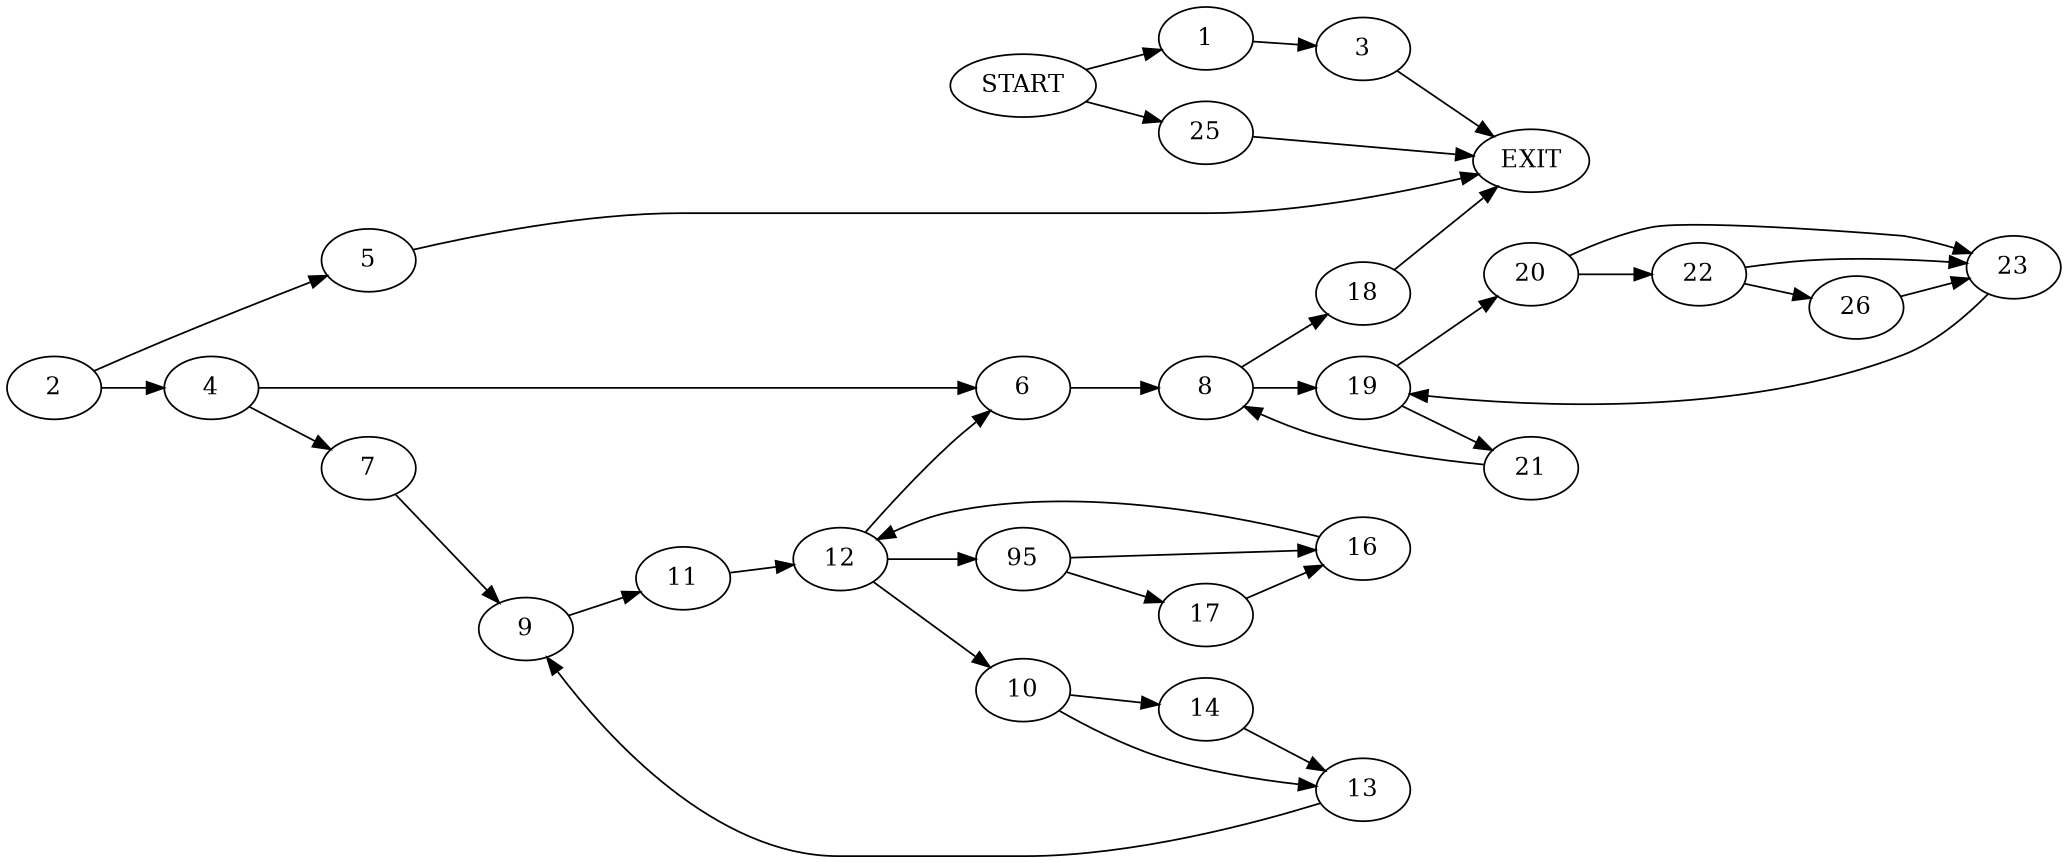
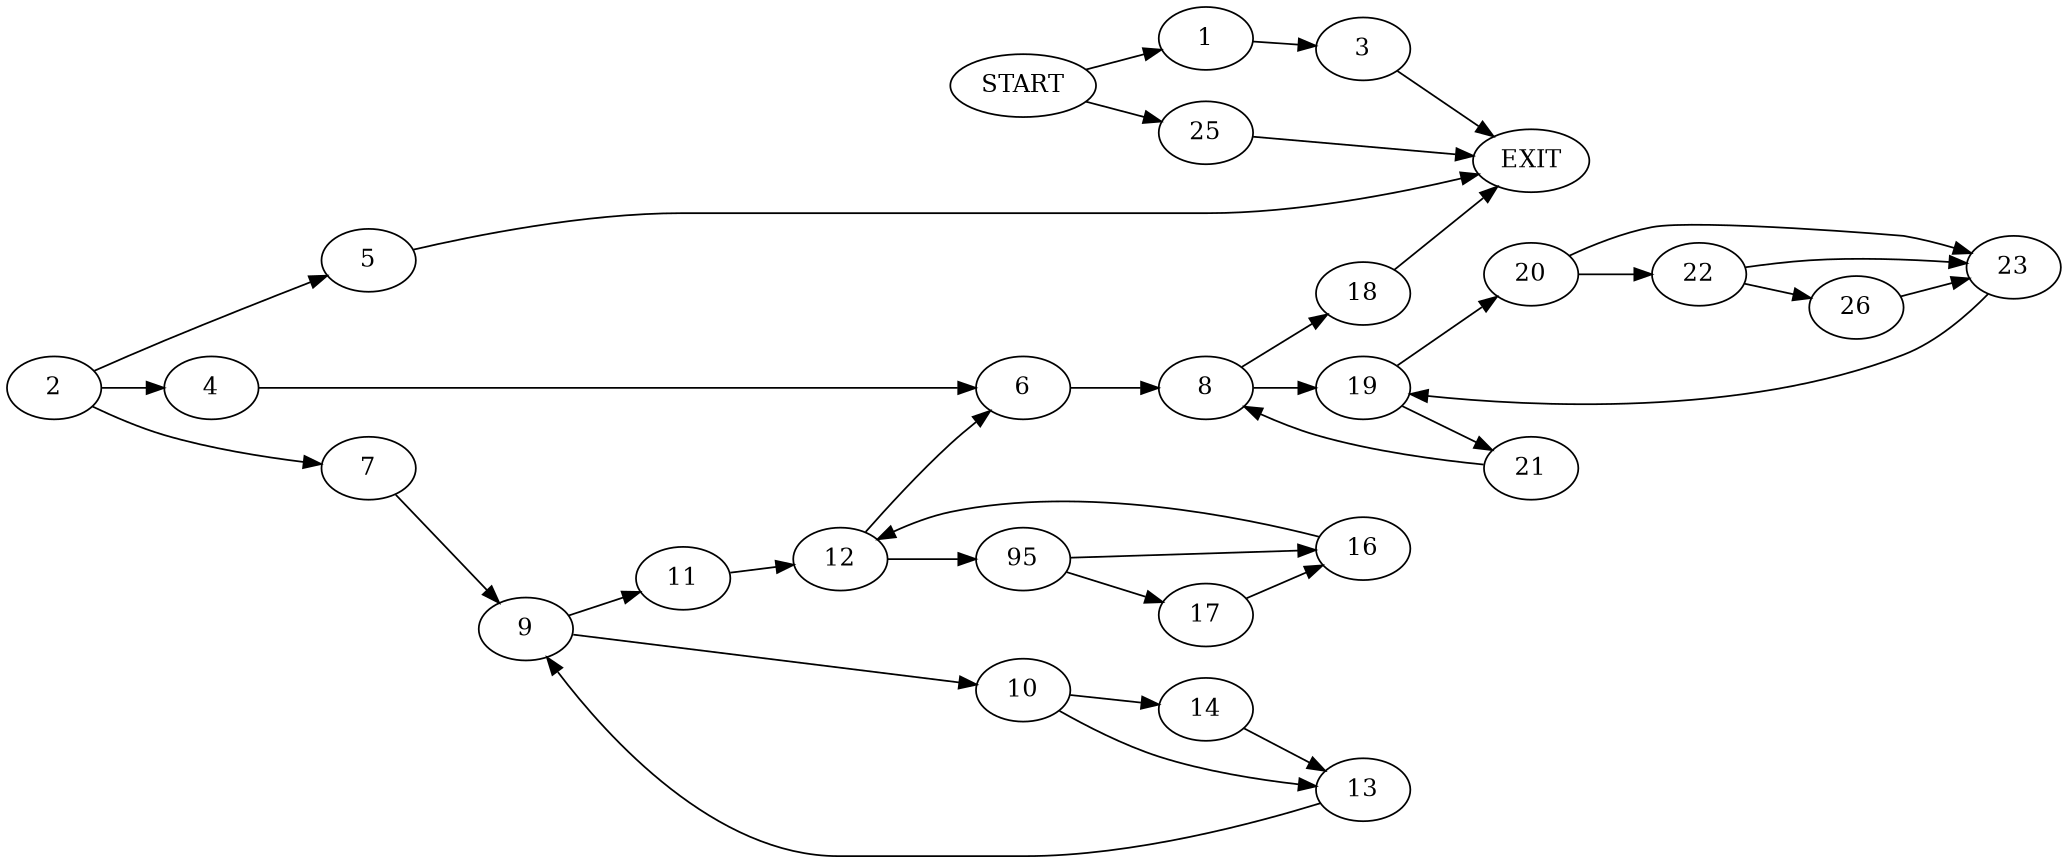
(282, 424) -> (196, 443)
(924, 619) -> (766, 659)
